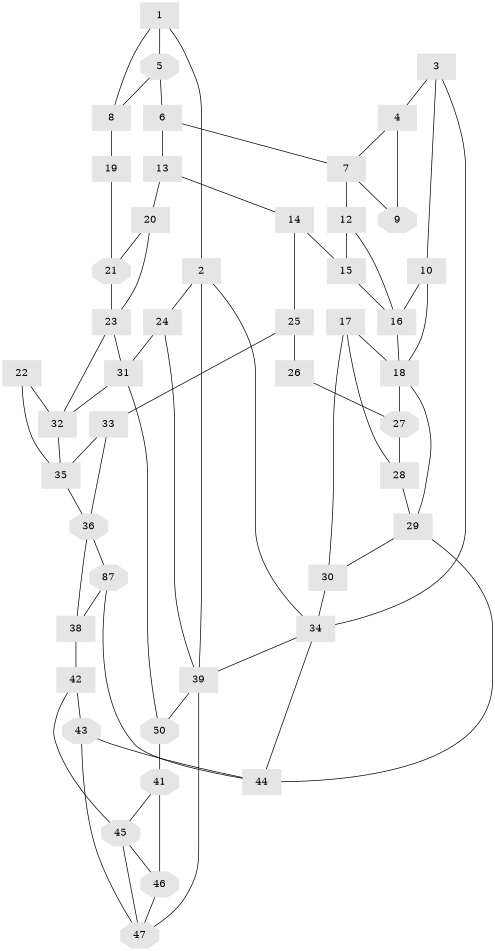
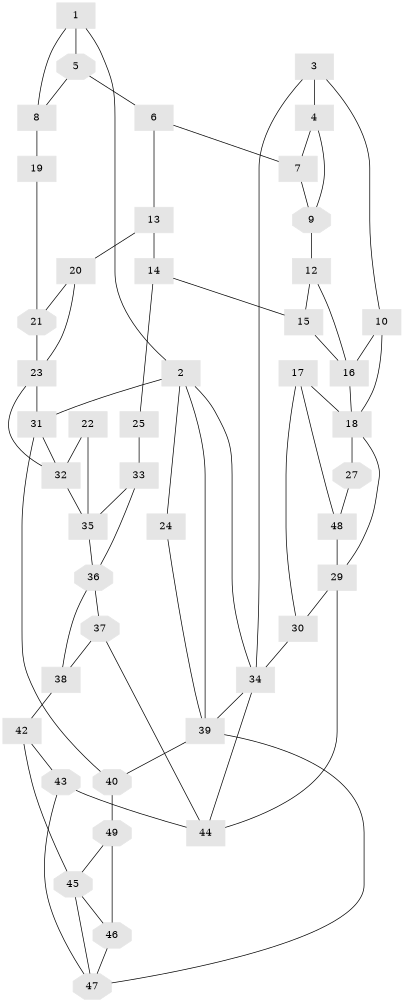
(346, 195) -> (312, 246)
(143, 348) -> (108, 395)
(295, 373) -> none
(400, 476) -> (337, 527)
(109, 578) -> (100, 629)
(160, 731) -> (112, 782)
(160, 782) -> (112, 833)
